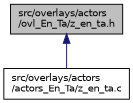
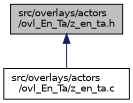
(67, 84) -> (67, 84)
